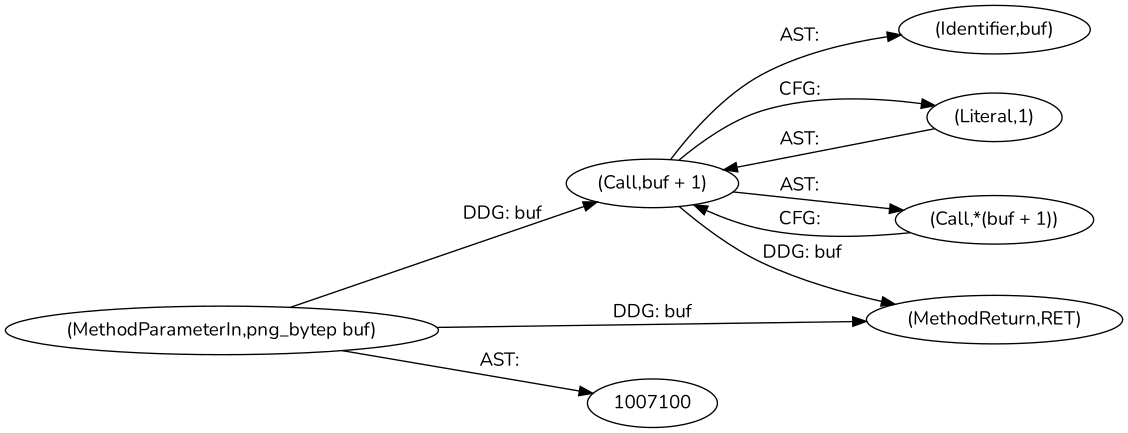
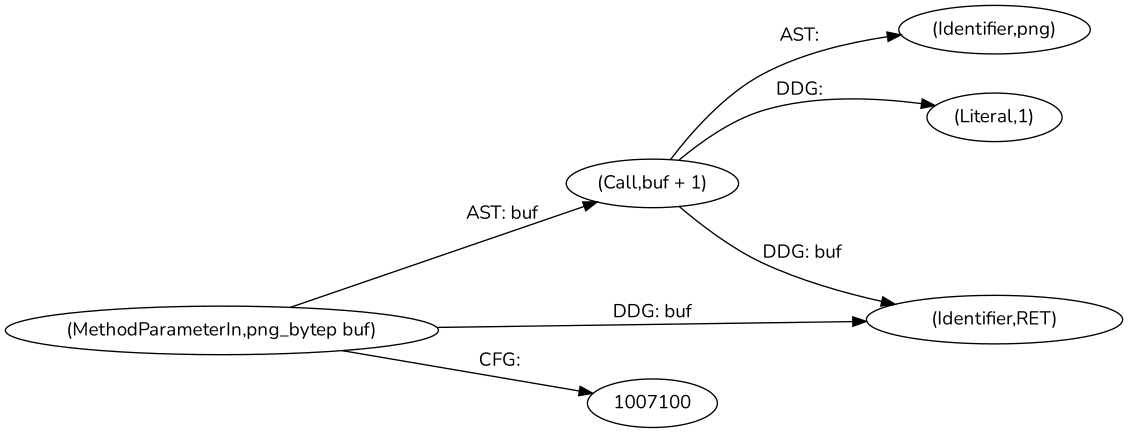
(995, 30) -> (995, 30)
(802, 90) -> (802, 90)
(836, 148) -> none
(502, 214) -> (502, 214)
(995, 220) -> none
(995, 320) -> (995, 320)
(502, 361) -> (502, 361)
